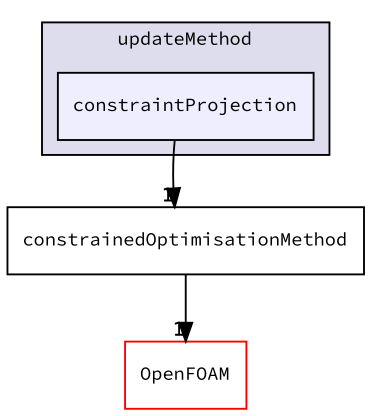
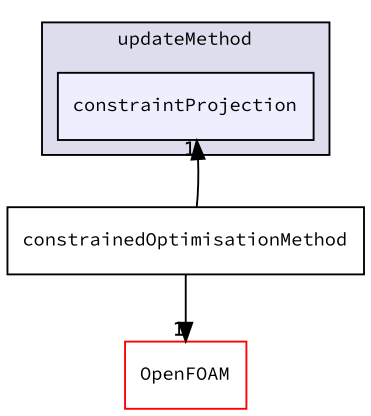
(173, 167) -> (198, 183)
